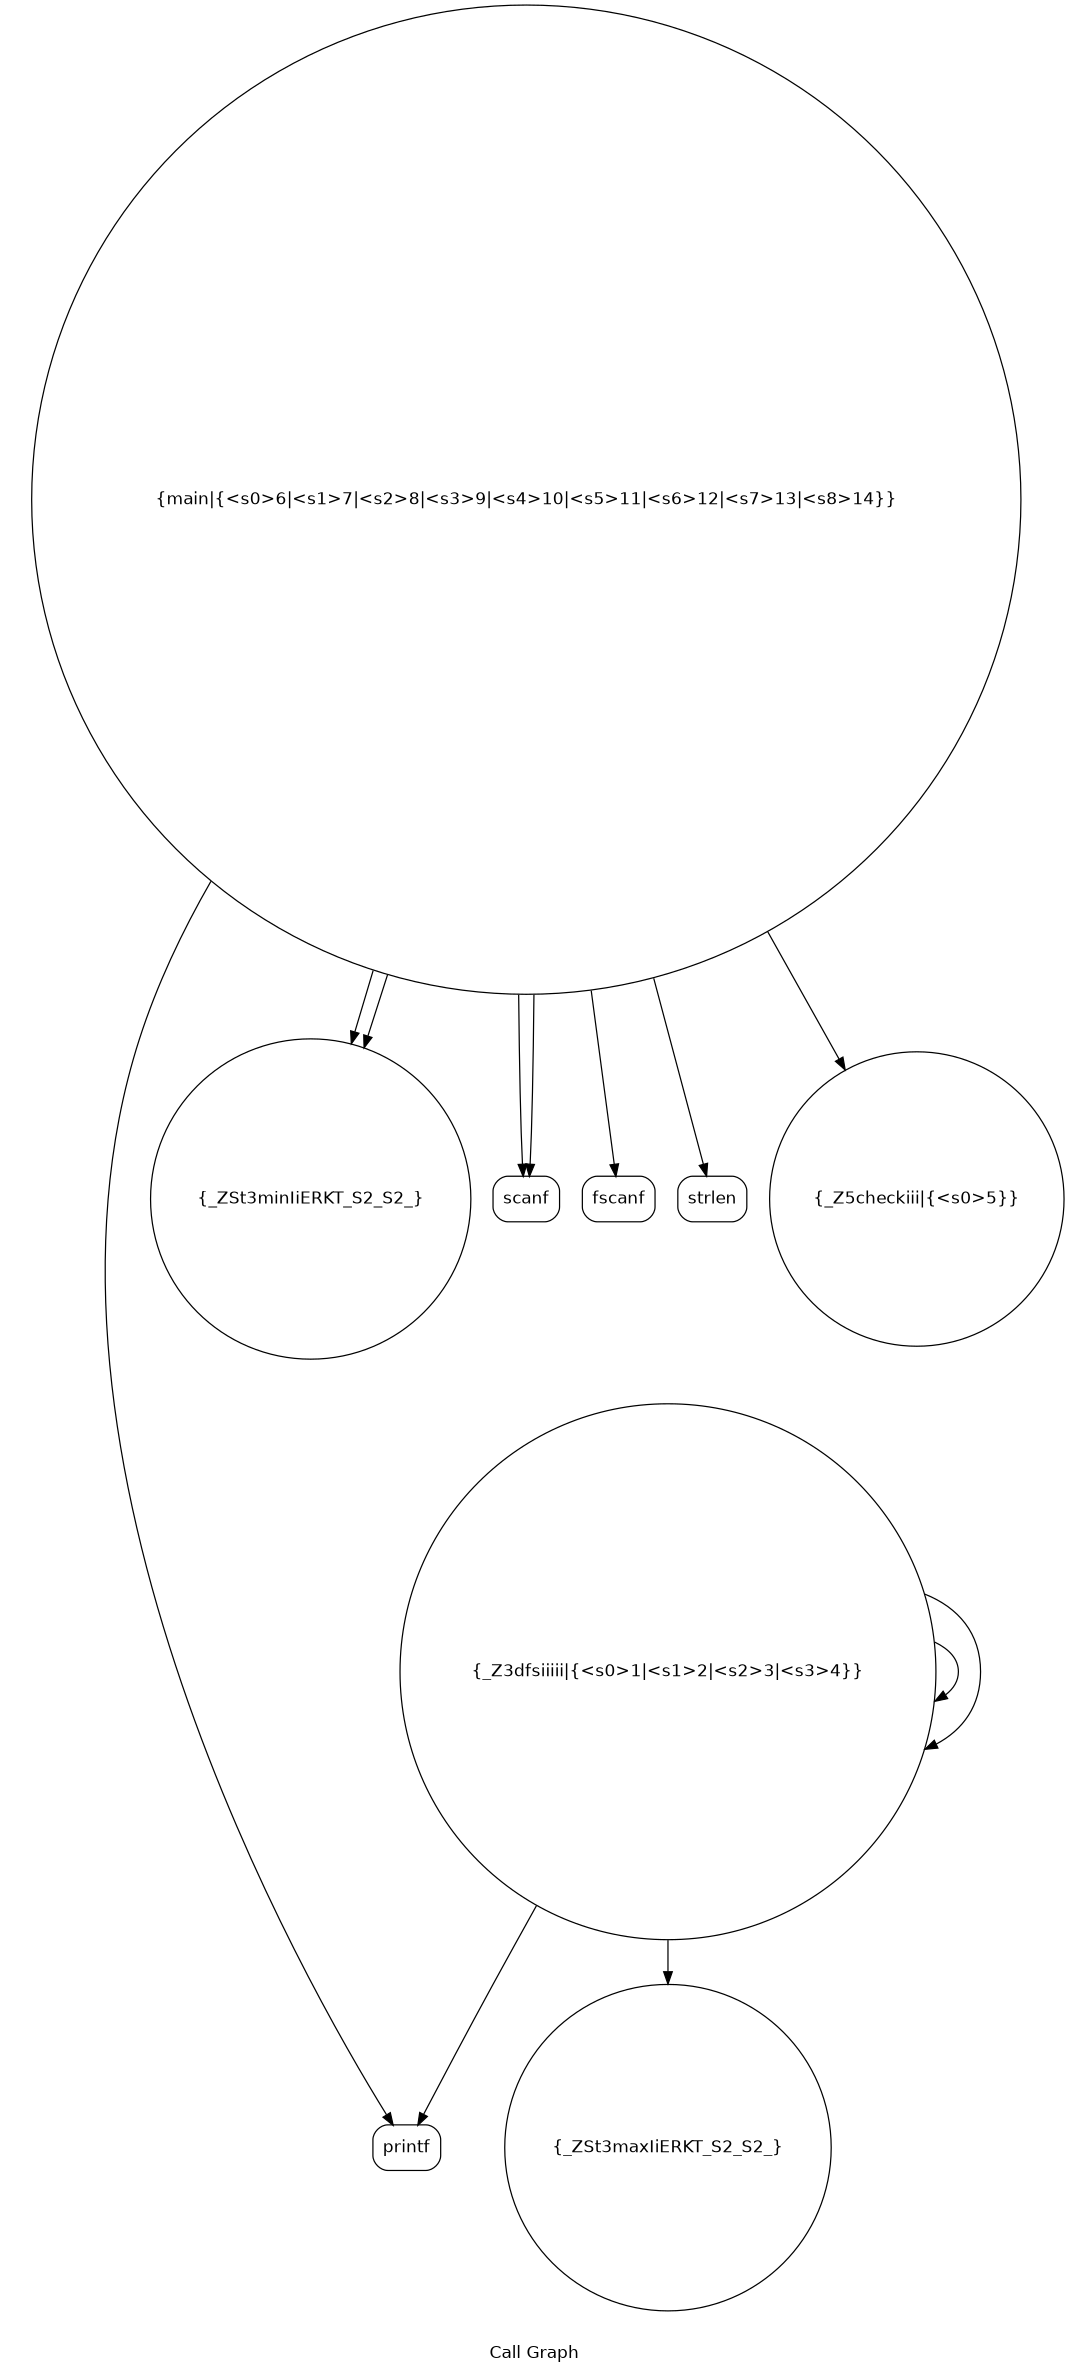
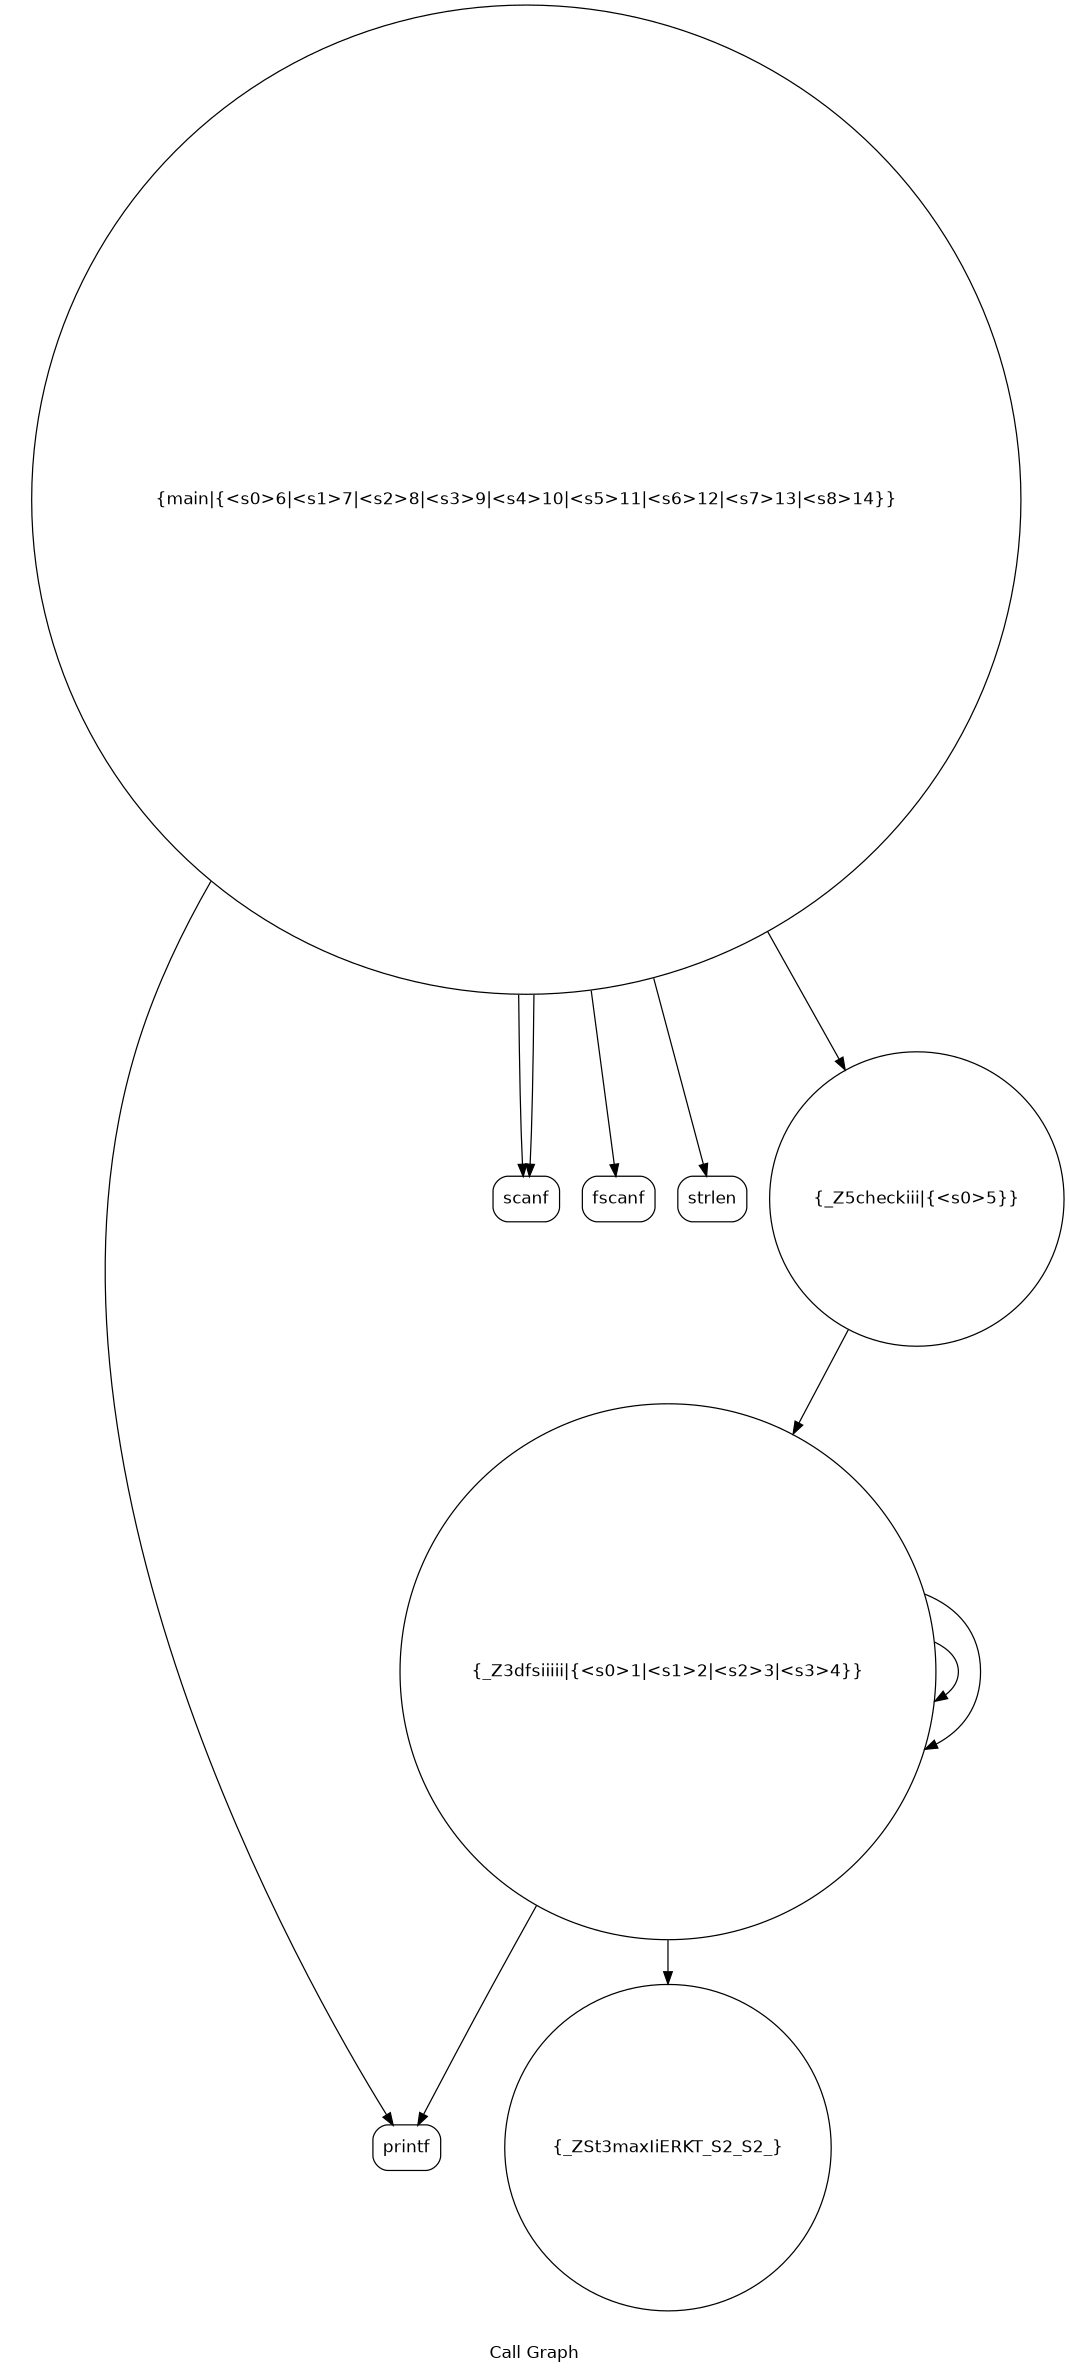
(311, 1199) -> none
none -> (824, 1376)
